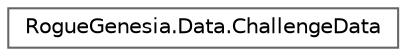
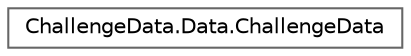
(203, 28) -> (205, 28)
